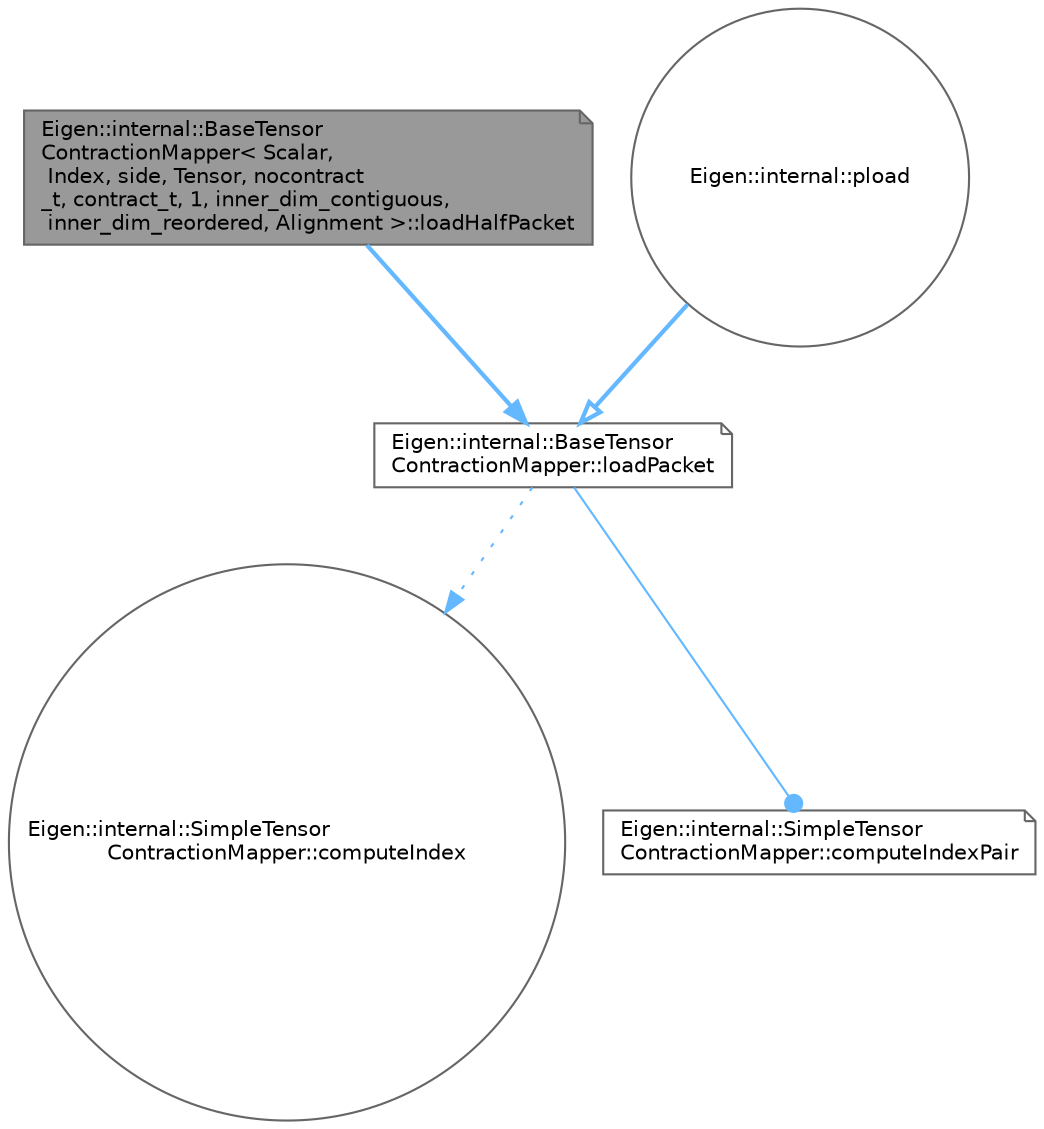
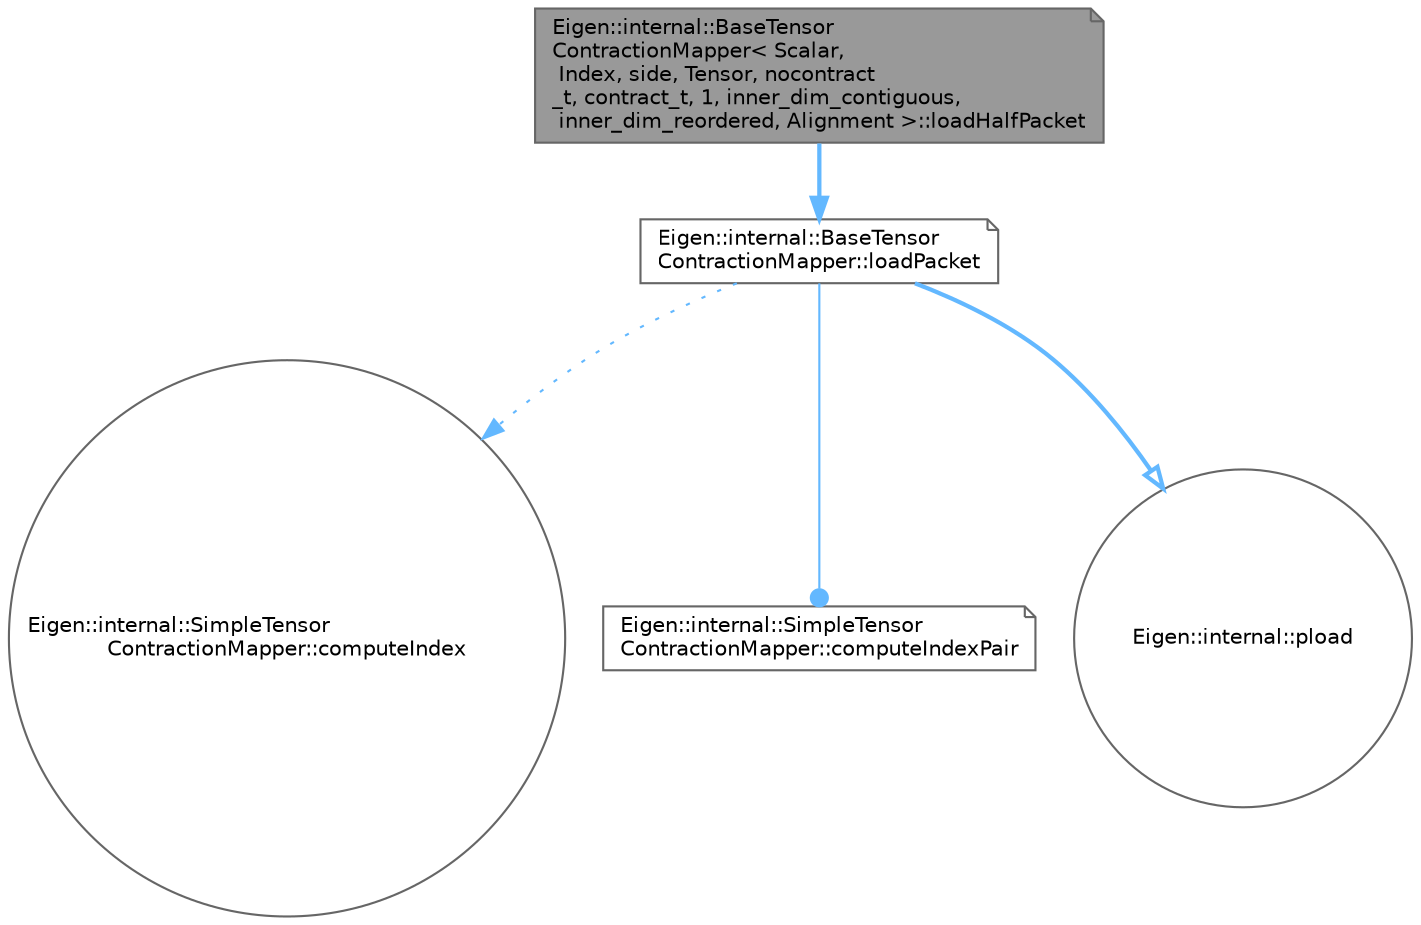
(641, 356) -> (1049, 357)
